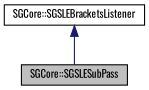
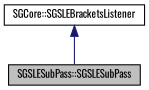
(74, 75) -> (74, 75)
